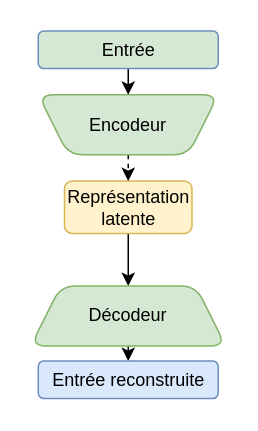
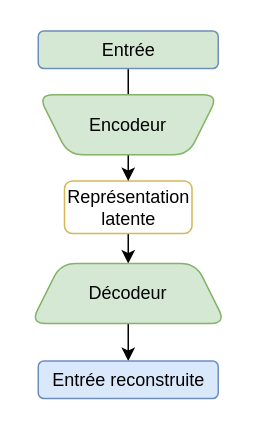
(128, 83) -> (128, 87)
(128, 164) -> (128, 164)
(128, 207) -> (128, 207)
(128, 316) -> (128, 293)
